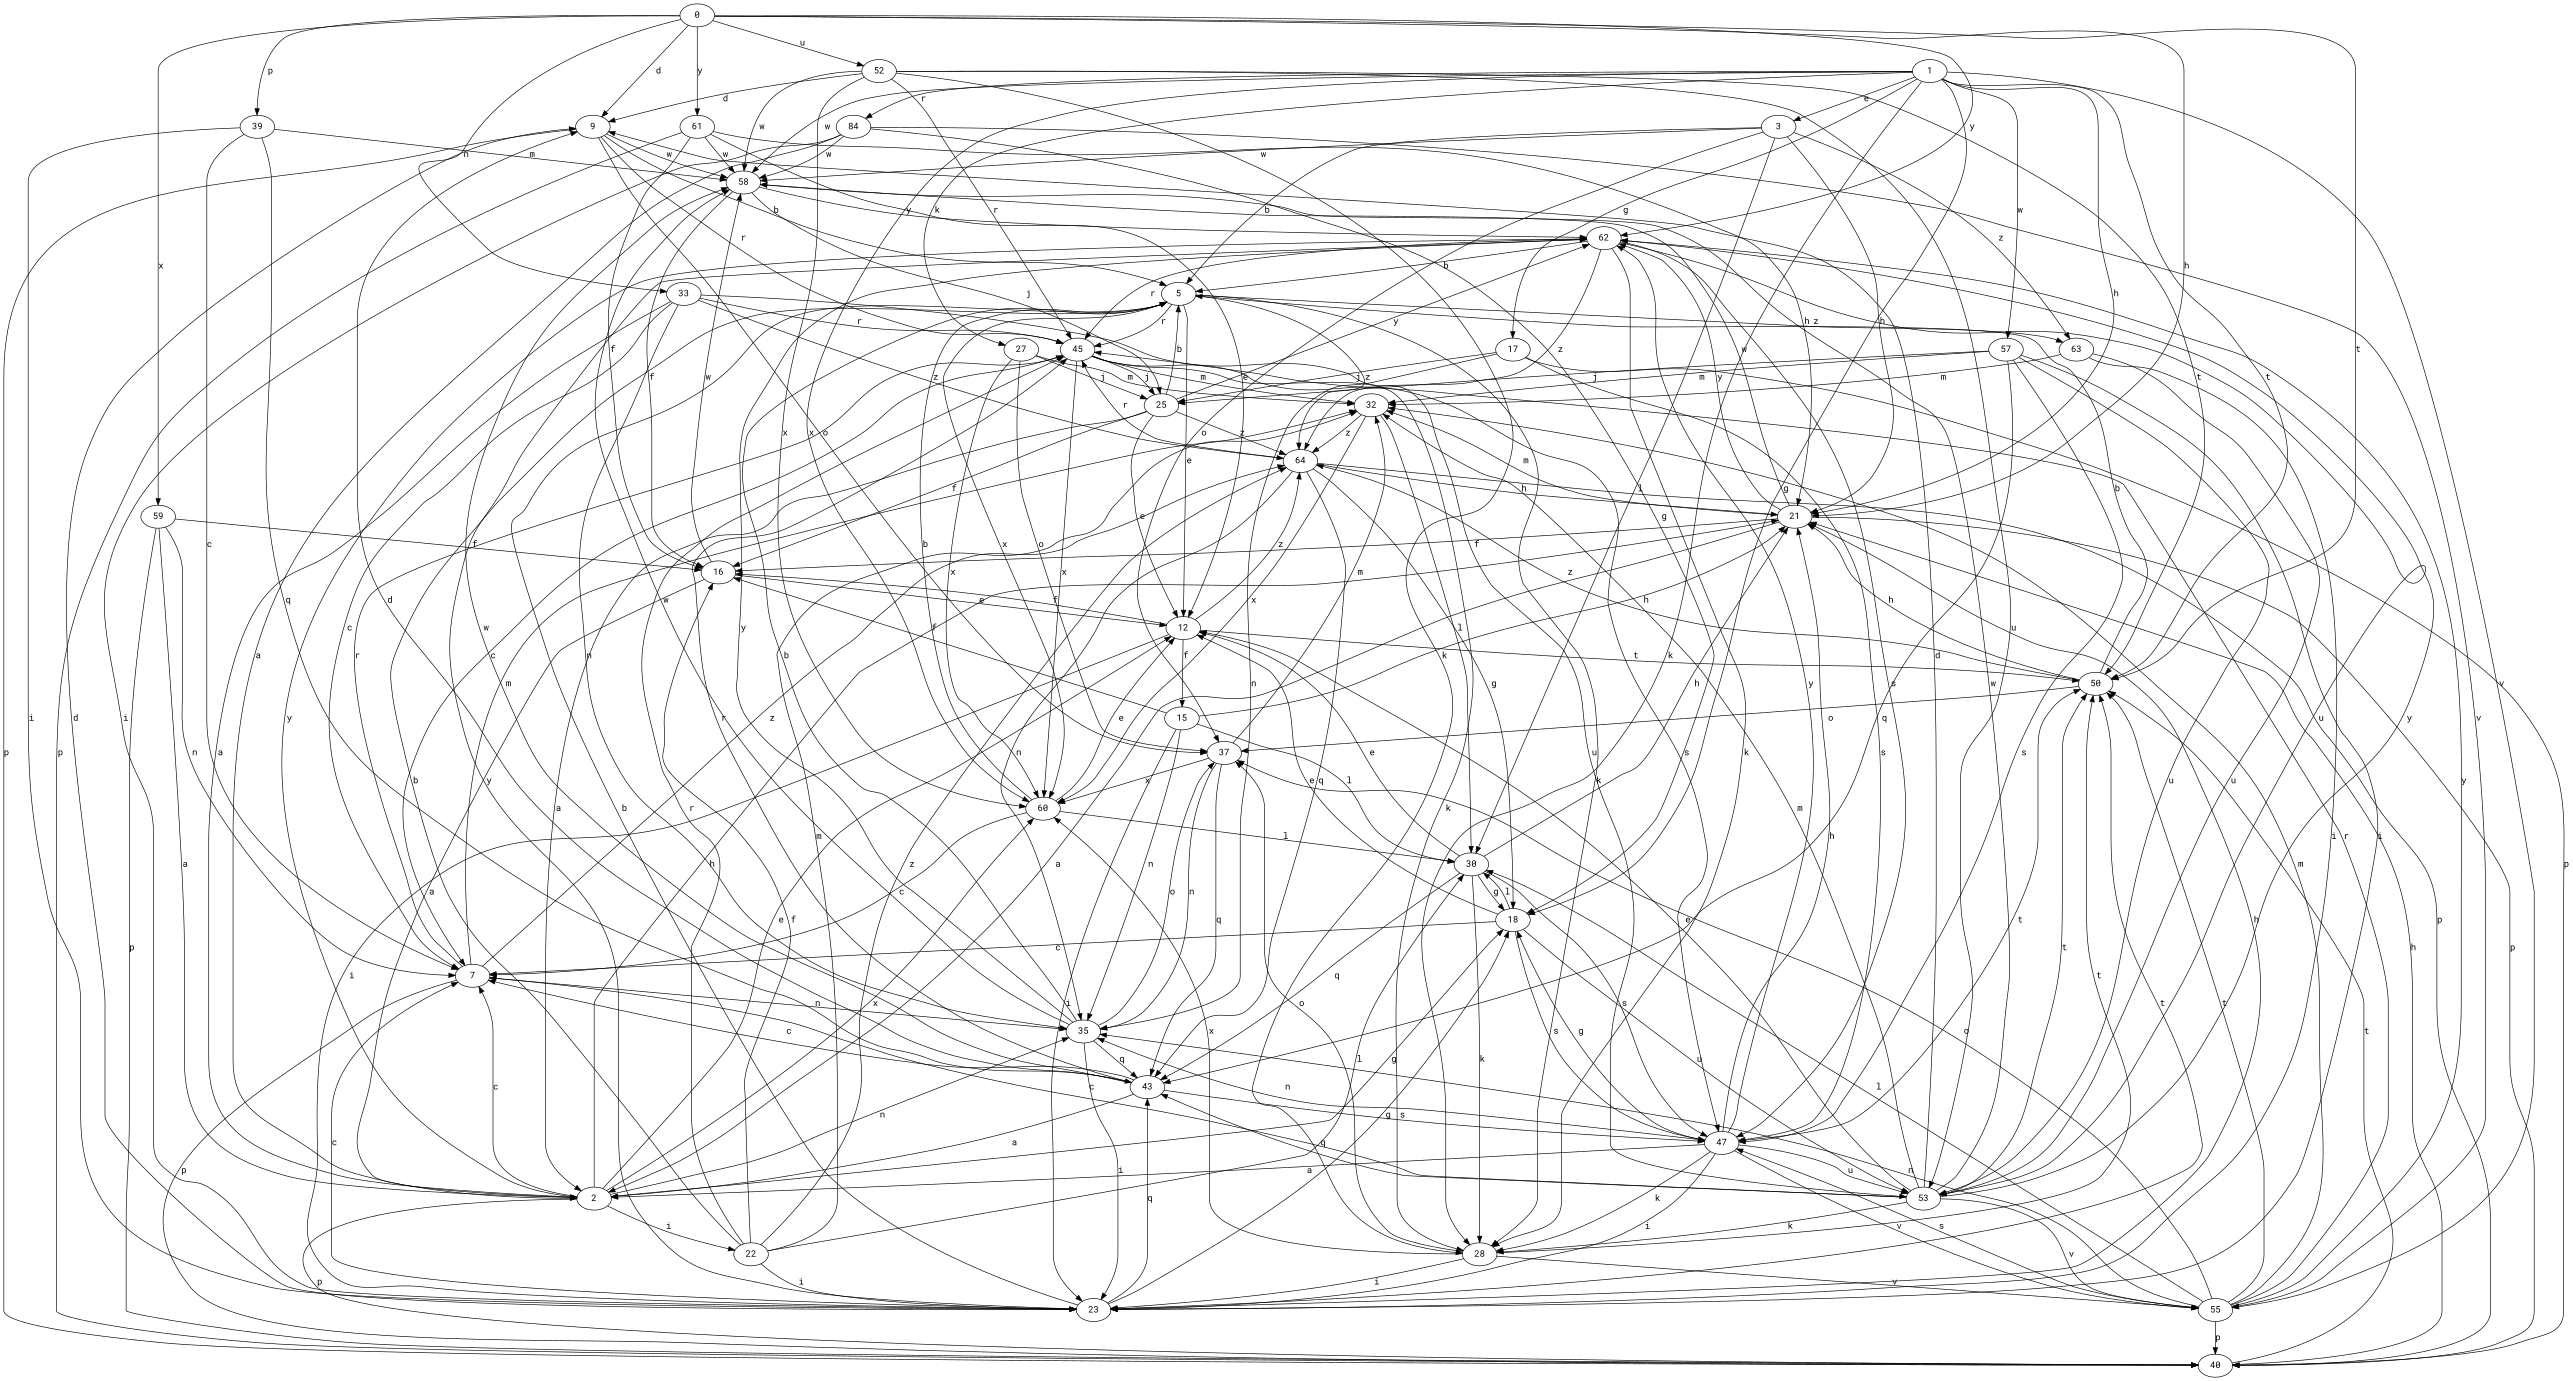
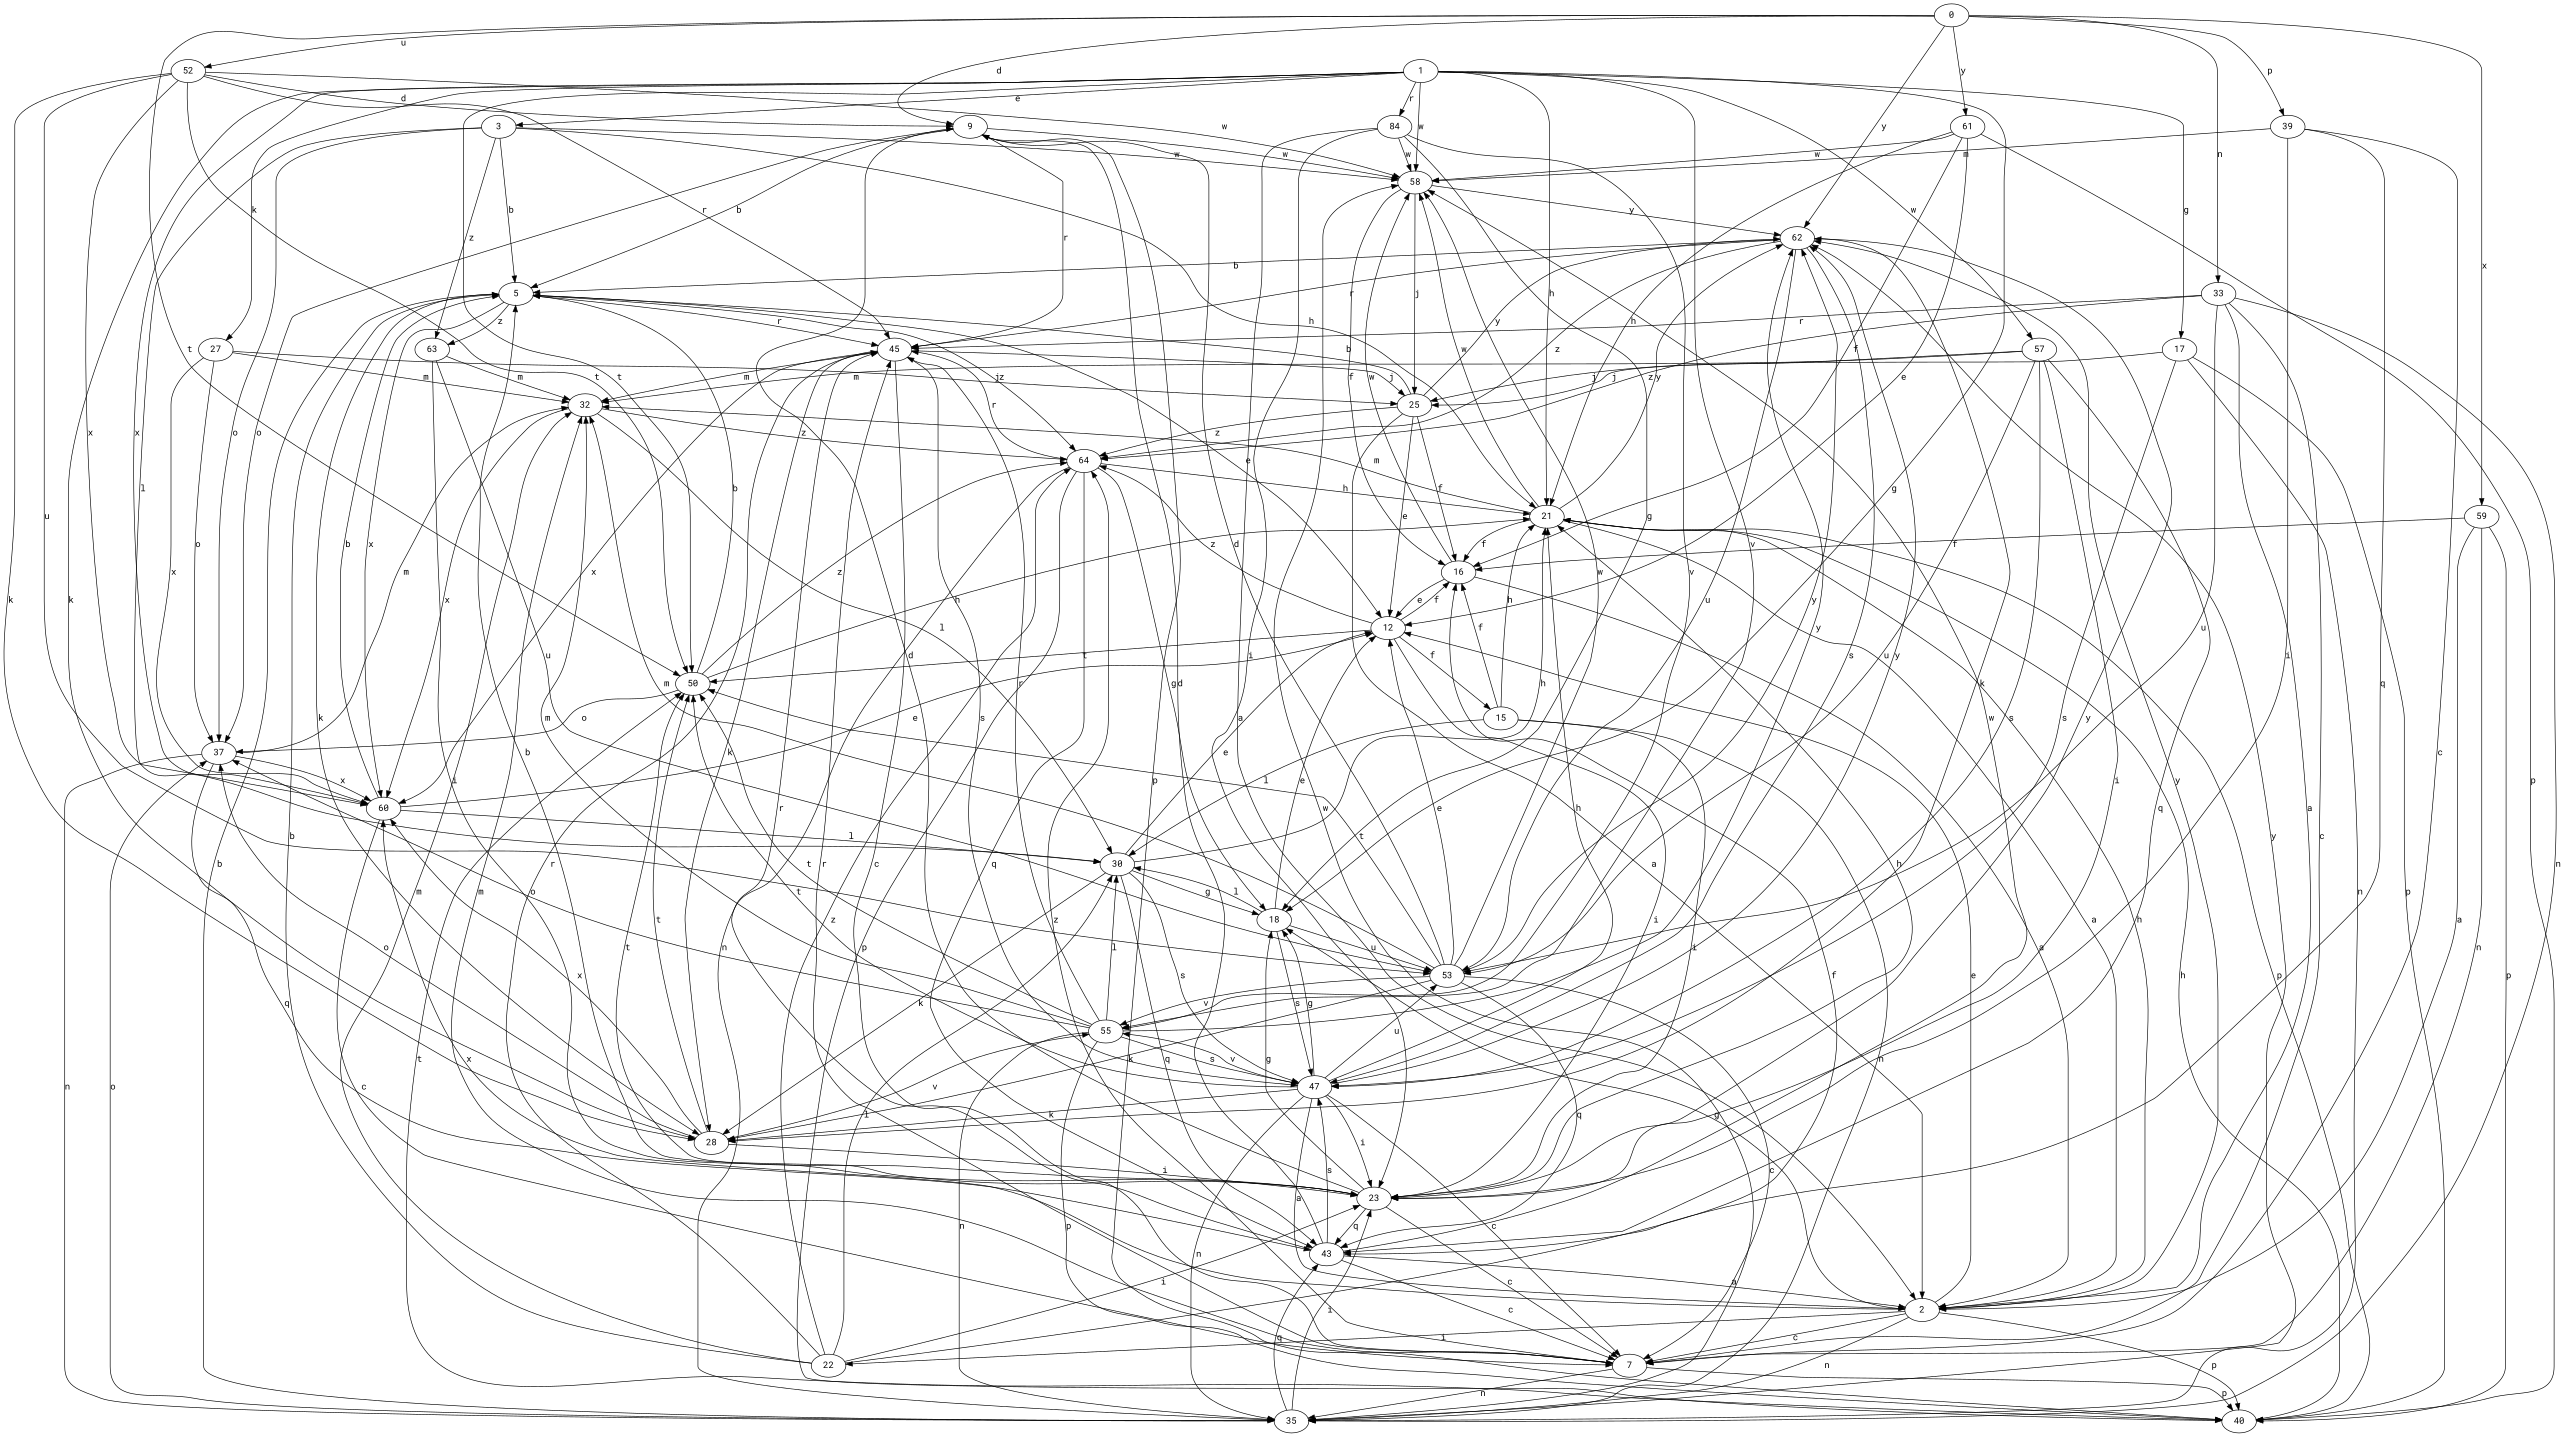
(1852, 37) -> none
(996, 948) -> (1477, 1217)
